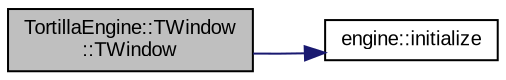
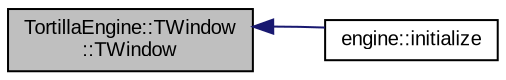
(279, 54) -> (299, 27)
